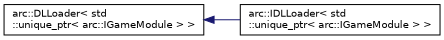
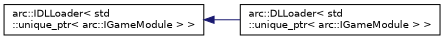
(227, 20) -> (227, 20)
